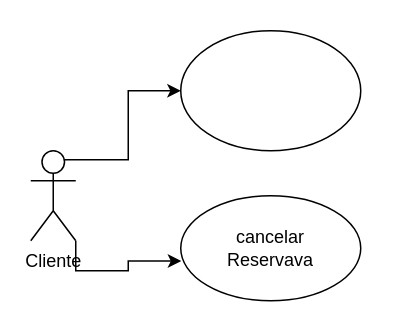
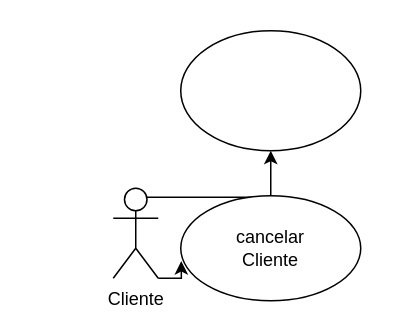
(53, 196) -> (136, 233)
(271, 248) -> (271, 248)
